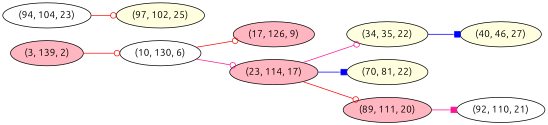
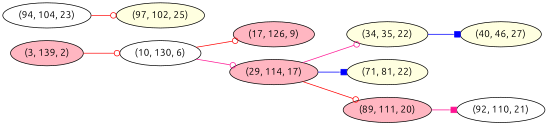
(274, 72) -> (274, 72)
(387, 72) -> (387, 72)
